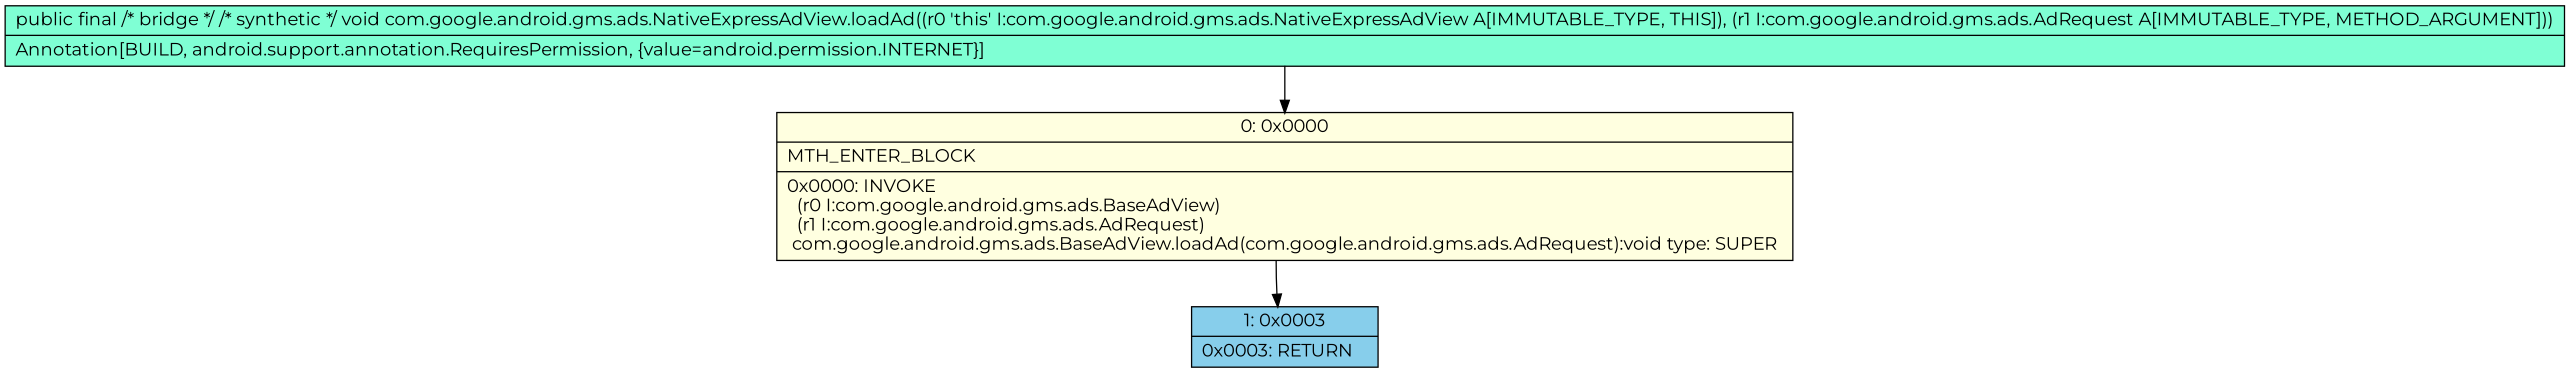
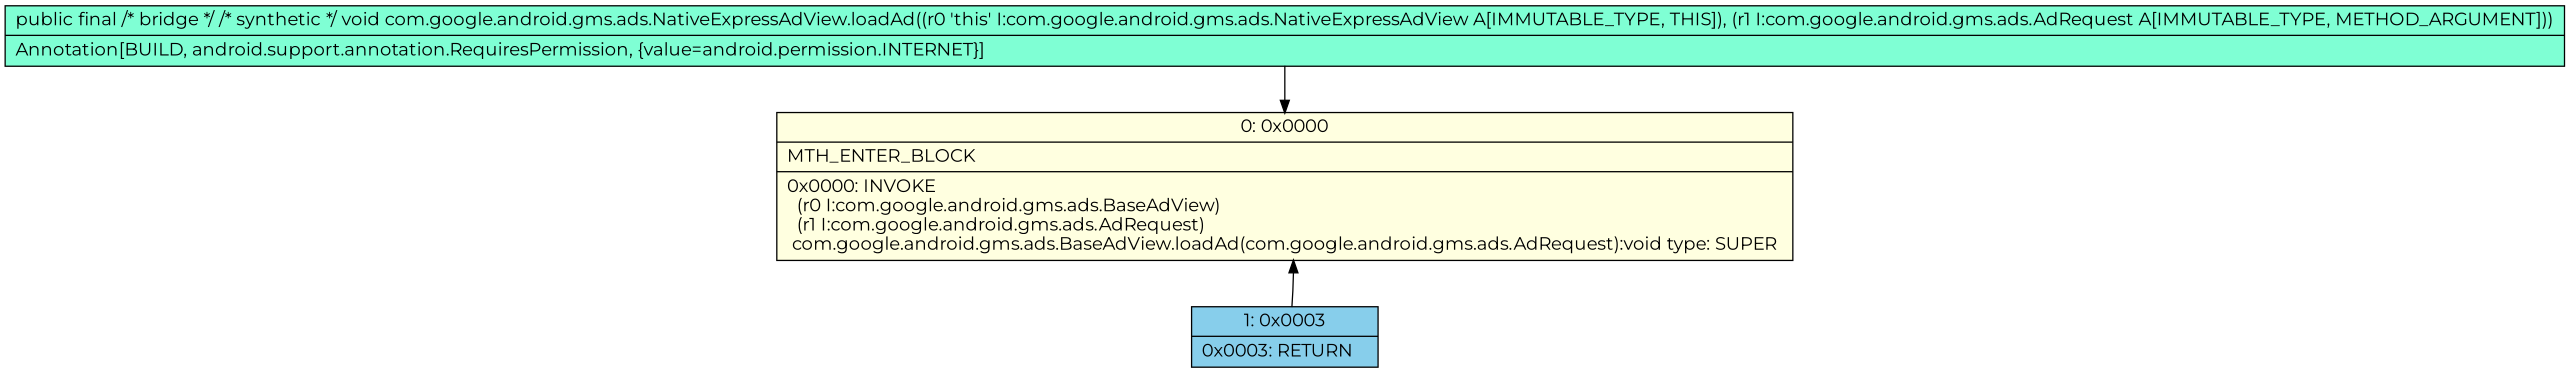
(1276, 277) -> (1293, 290)
